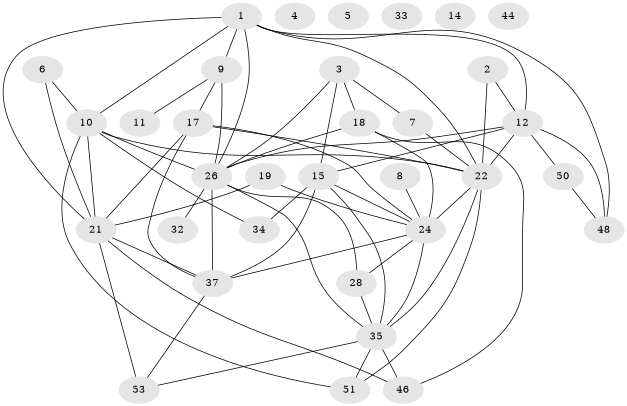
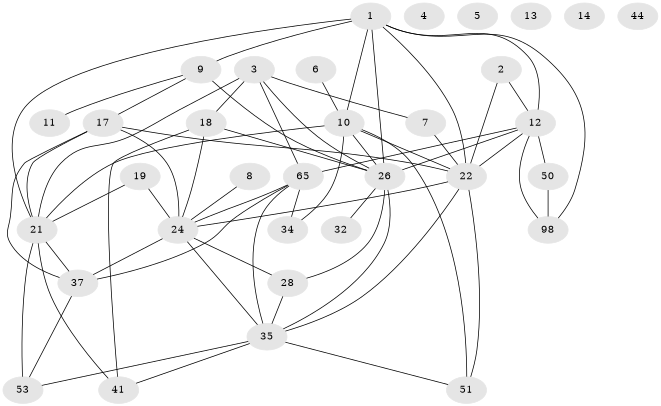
(402, 16) -> (531, 16)
(65, 151) -> (125, 138)
(319, 177) -> (303, 177)
(212, 230) -> none
(604, 230) -> (548, 230)
(403, 390) -> (119, 390)
